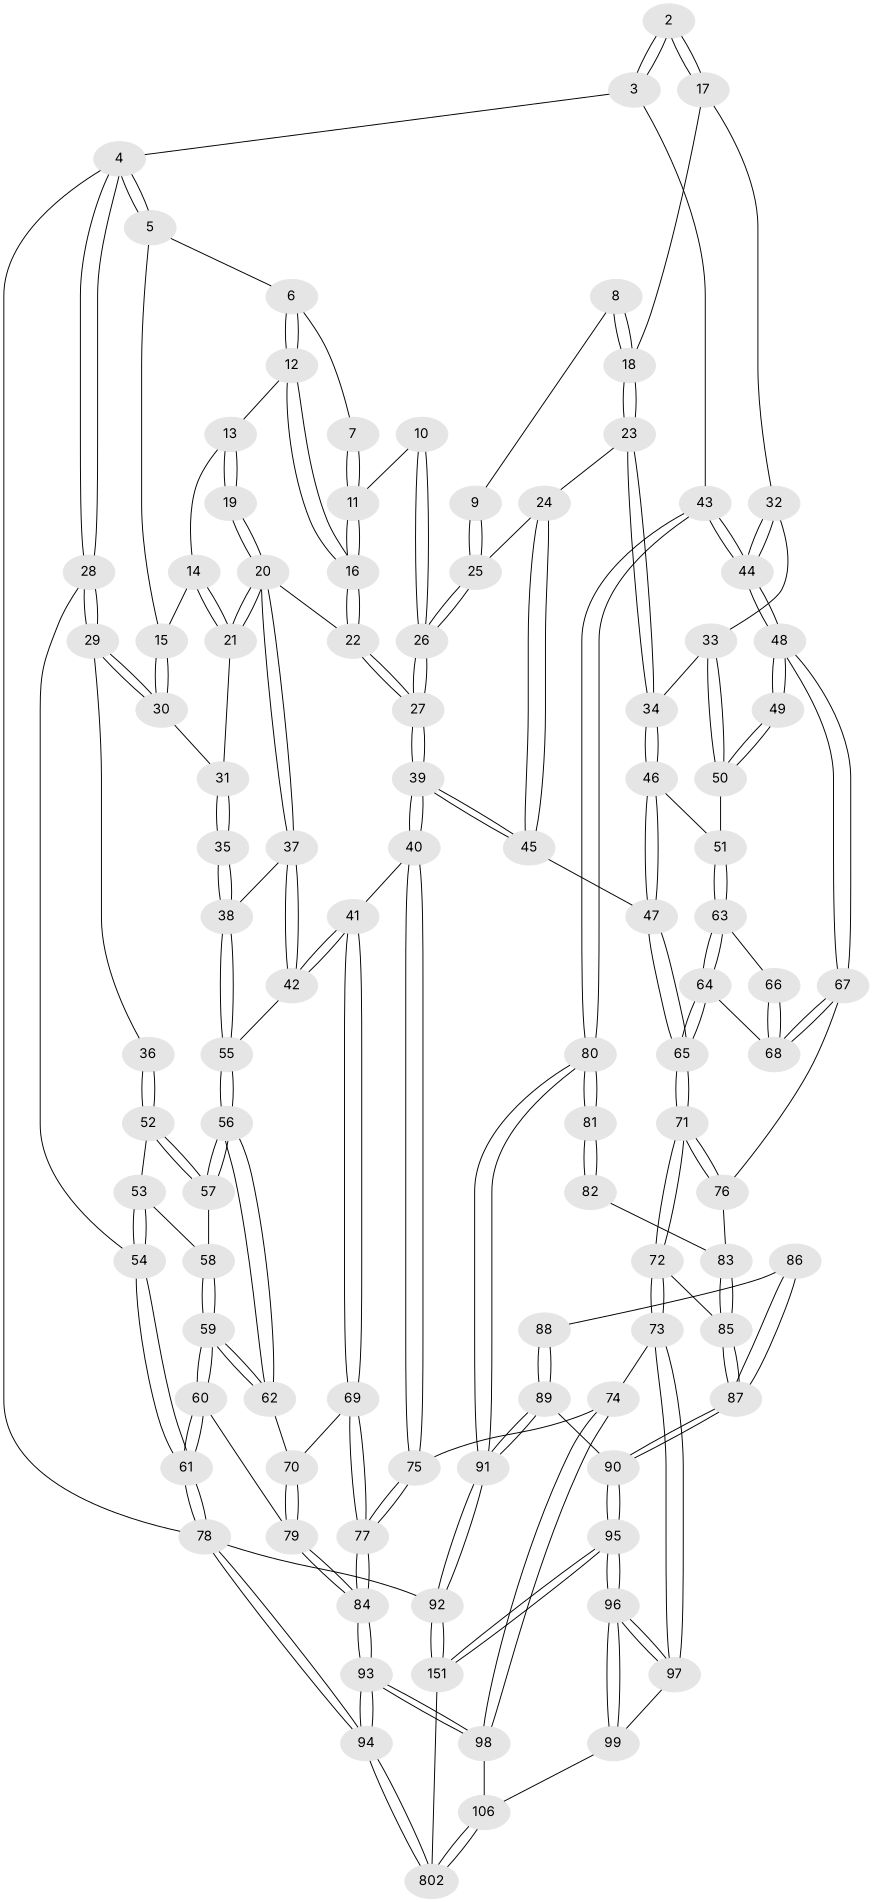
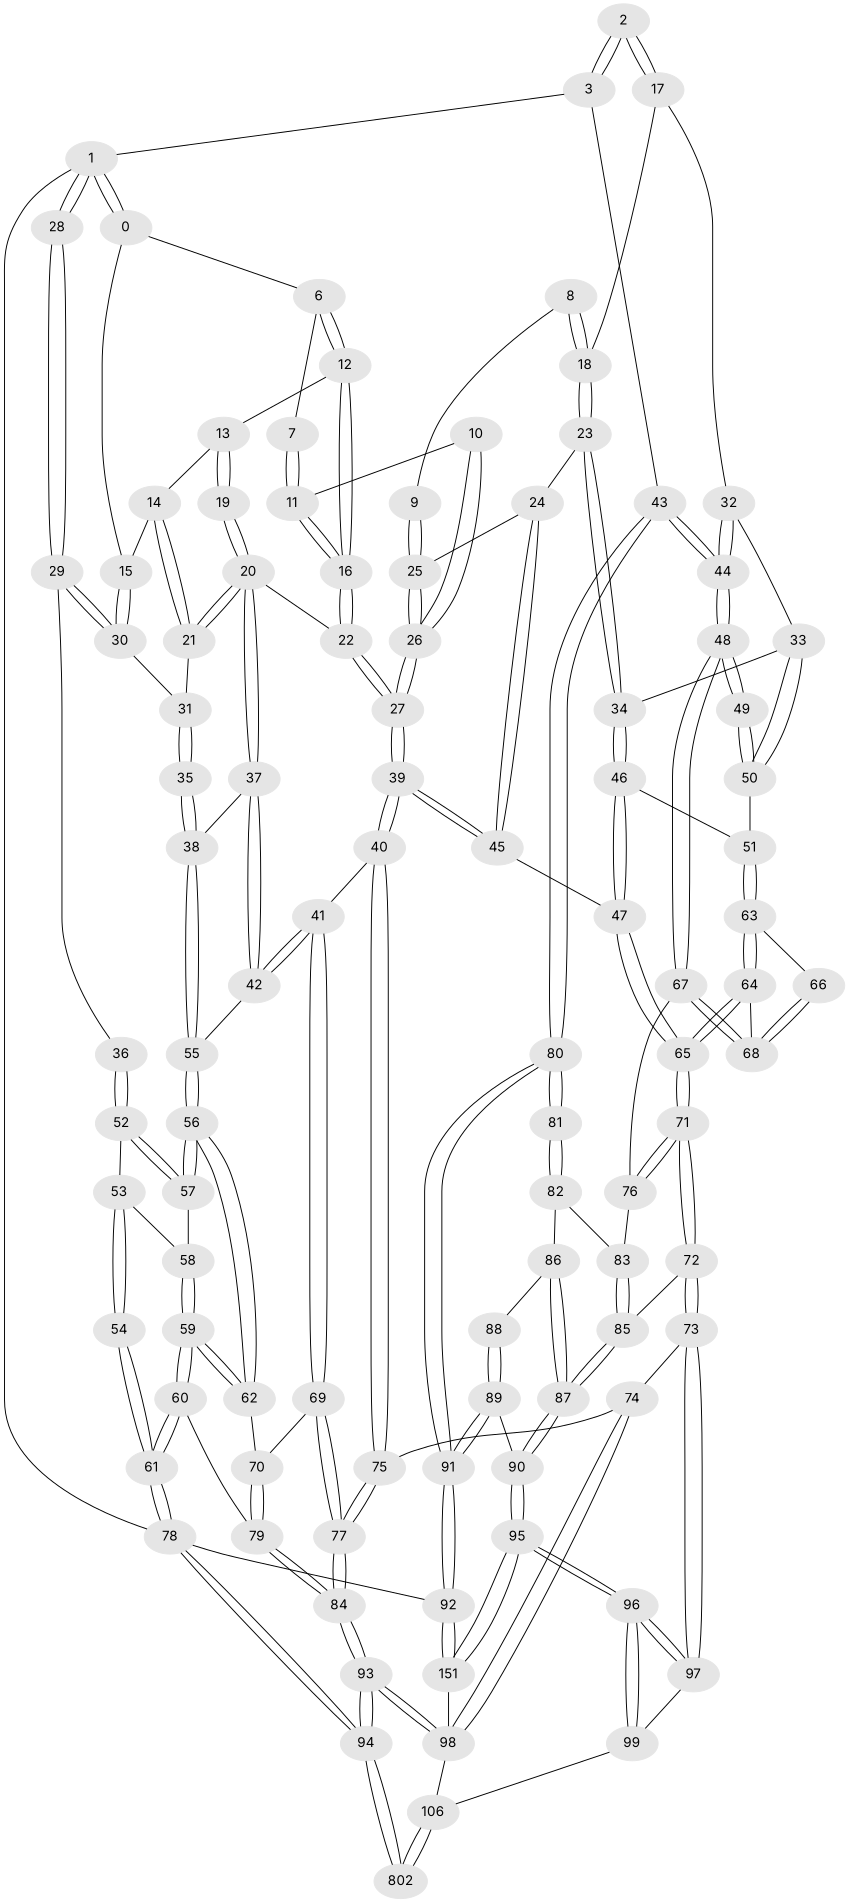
(120, 159) -> (92, 159)
(150, 228) -> (126, 228)
(40, 929) -> none
none -> (555, 1227)
(434, 1778) -> (449, 1709)
